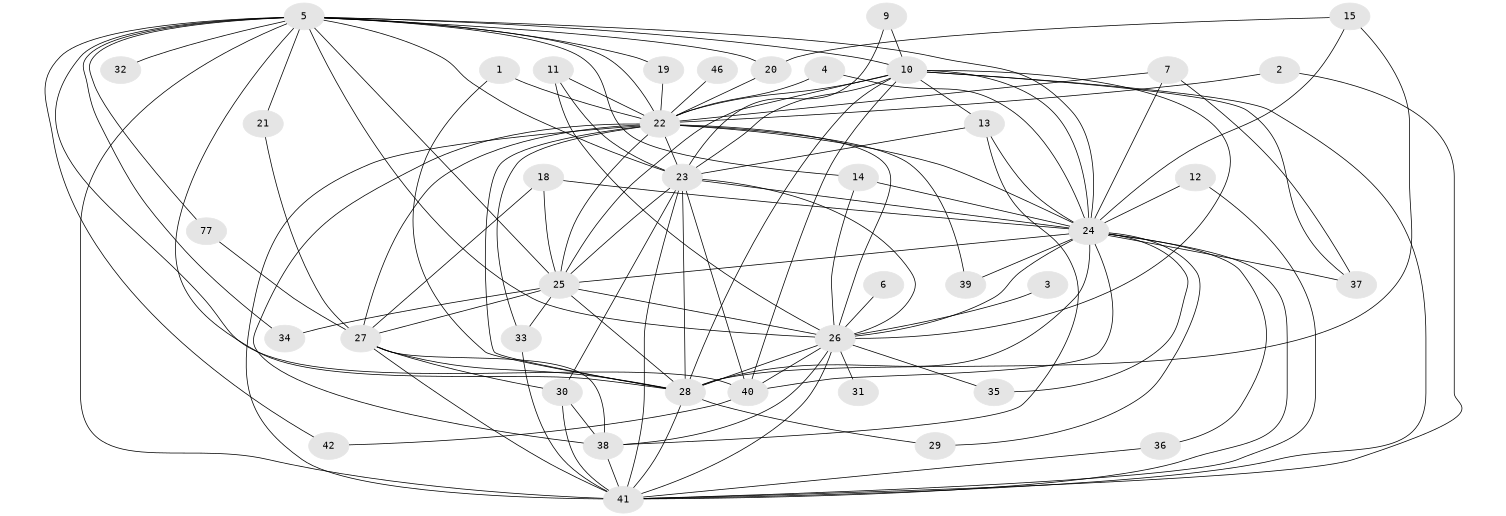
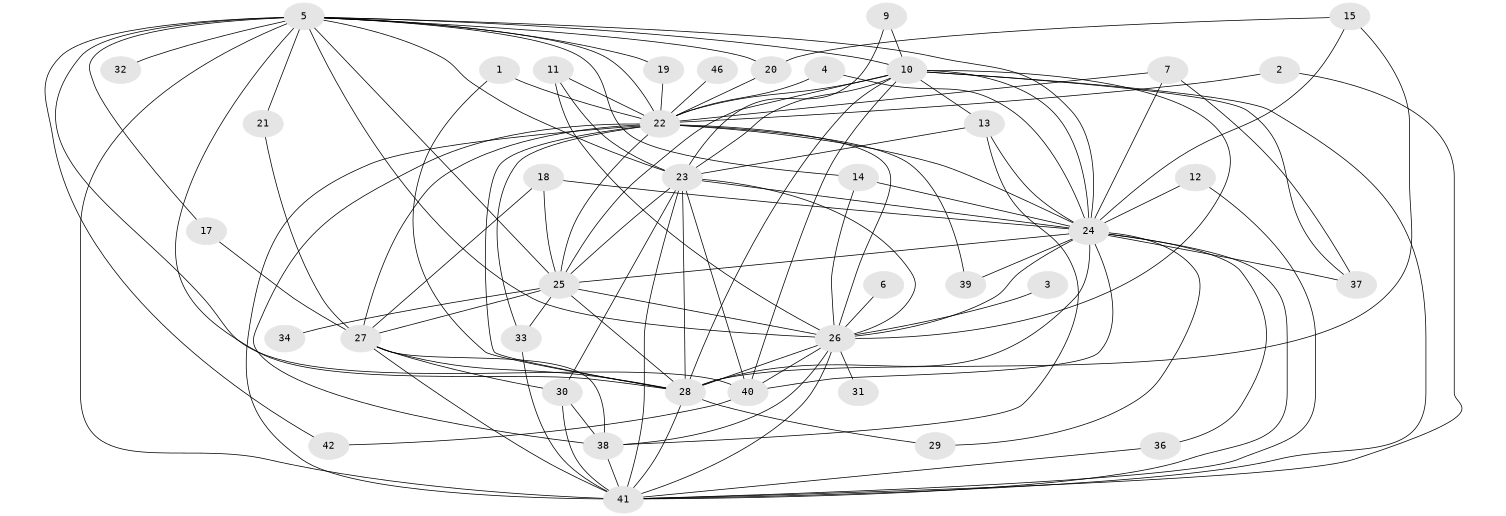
(99, 122) -> none
(669, 146) -> none
(206, 231) -> (206, 231)
(994, 392) -> none
